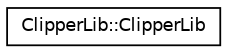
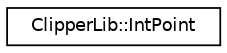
(114, 27) -> (114, 27)
